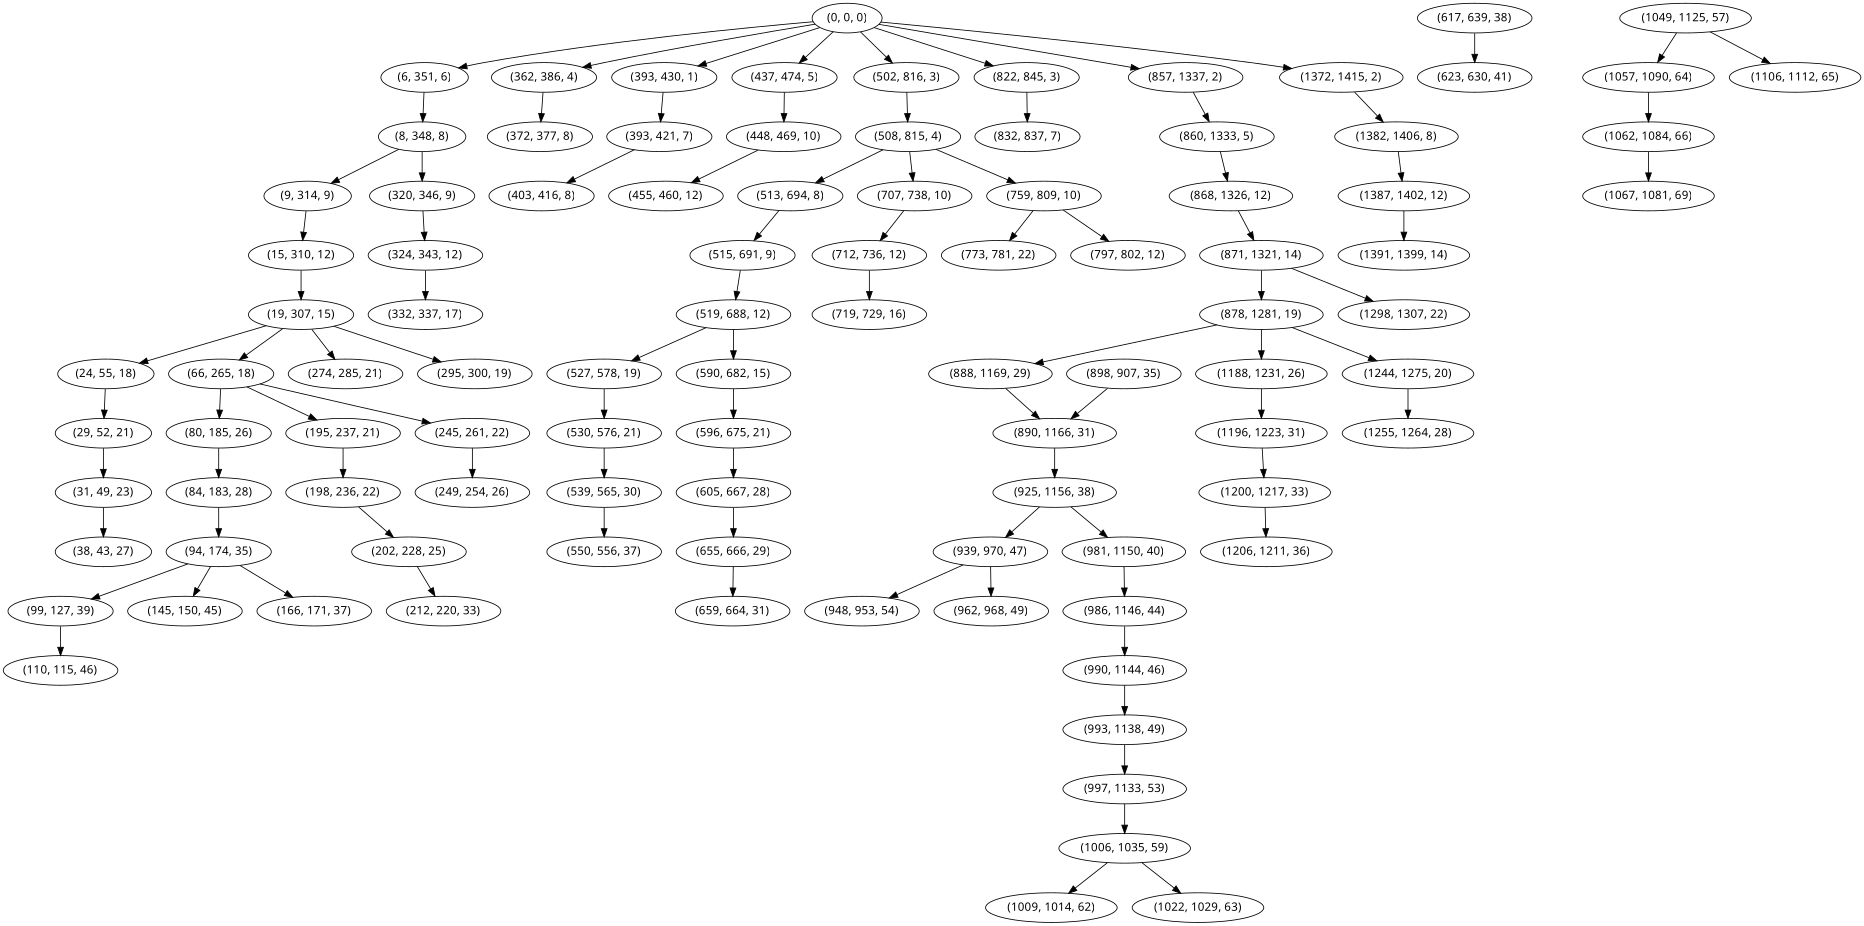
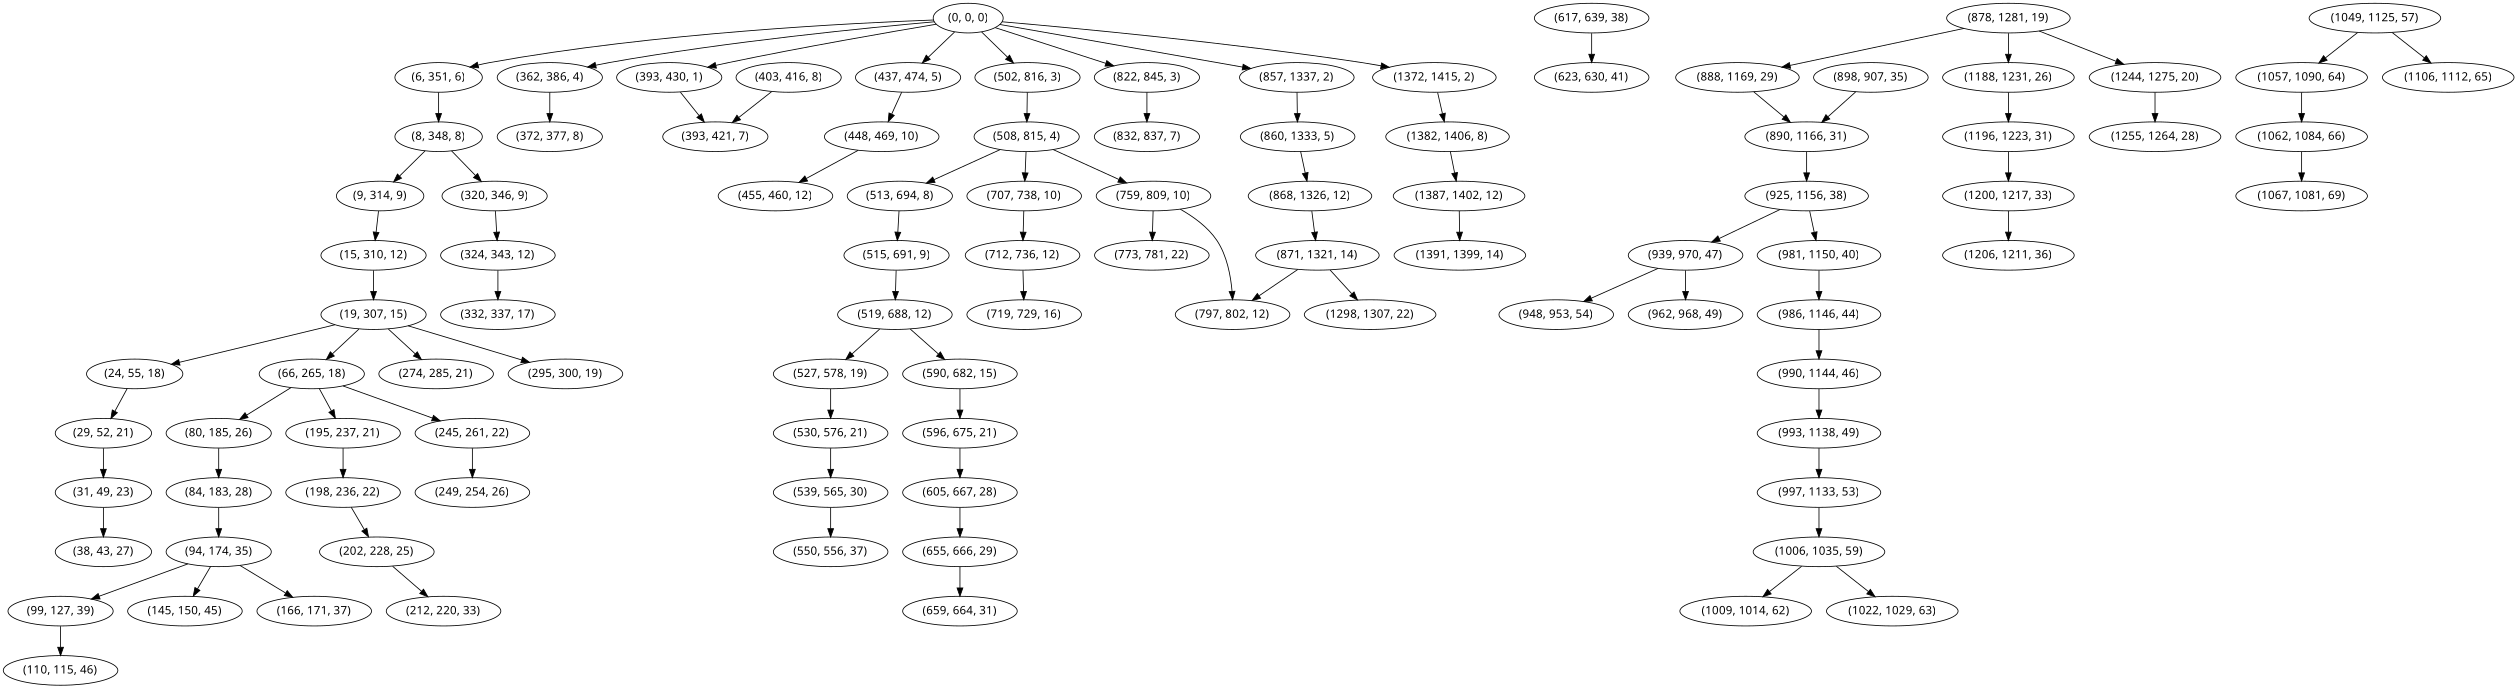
(604, 164) -> (755, 104)
(1261, 281) -> (1278, 283)
